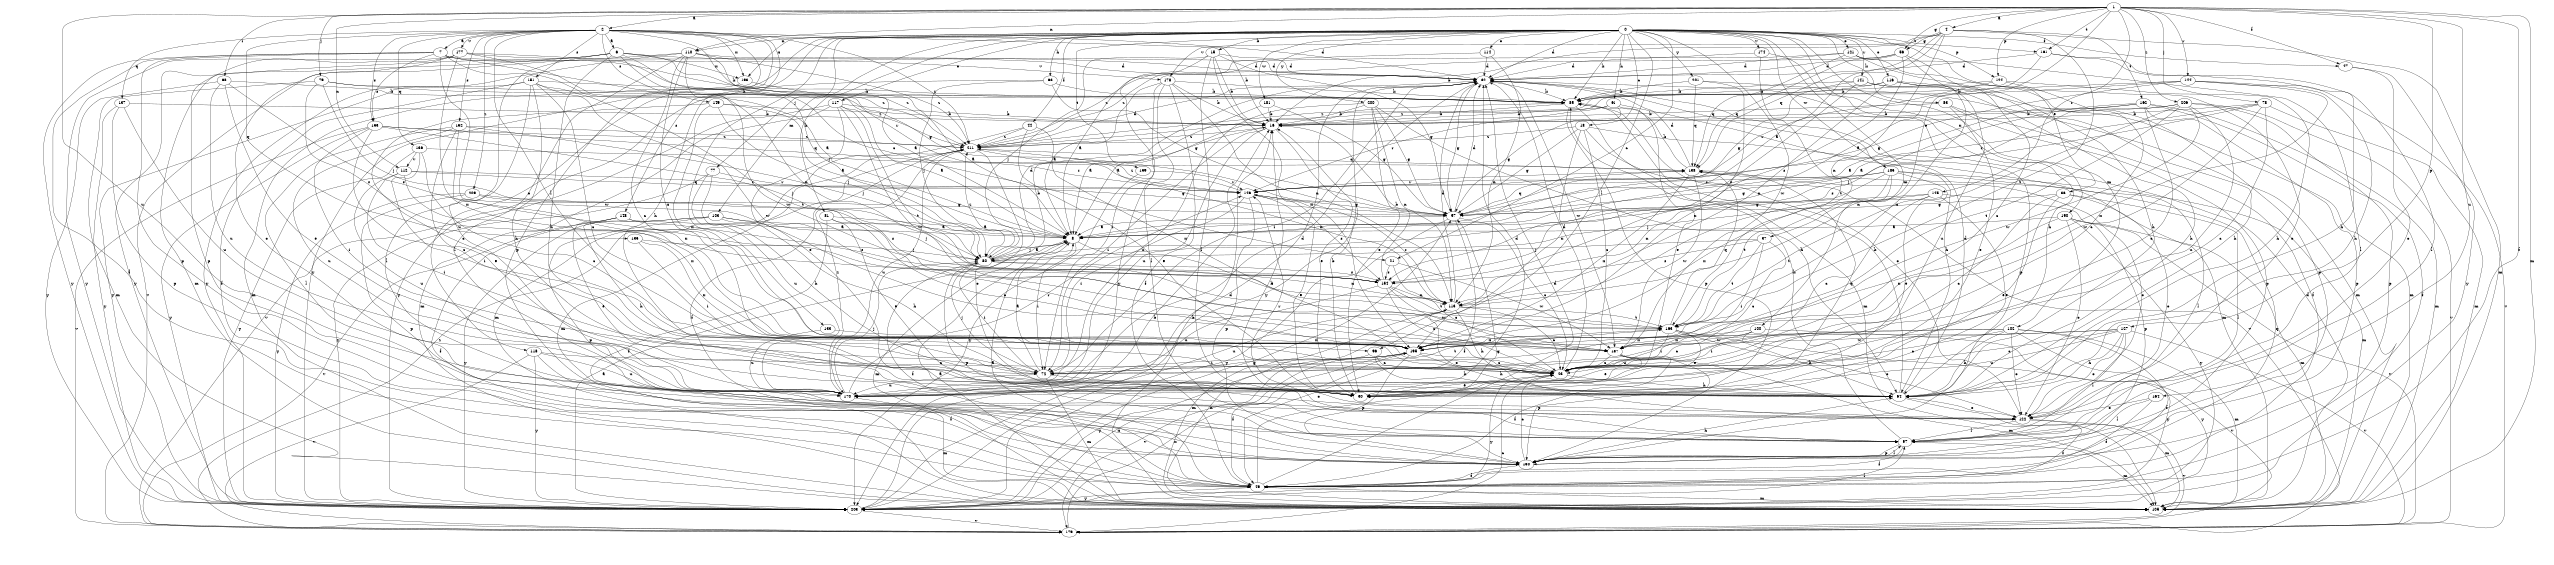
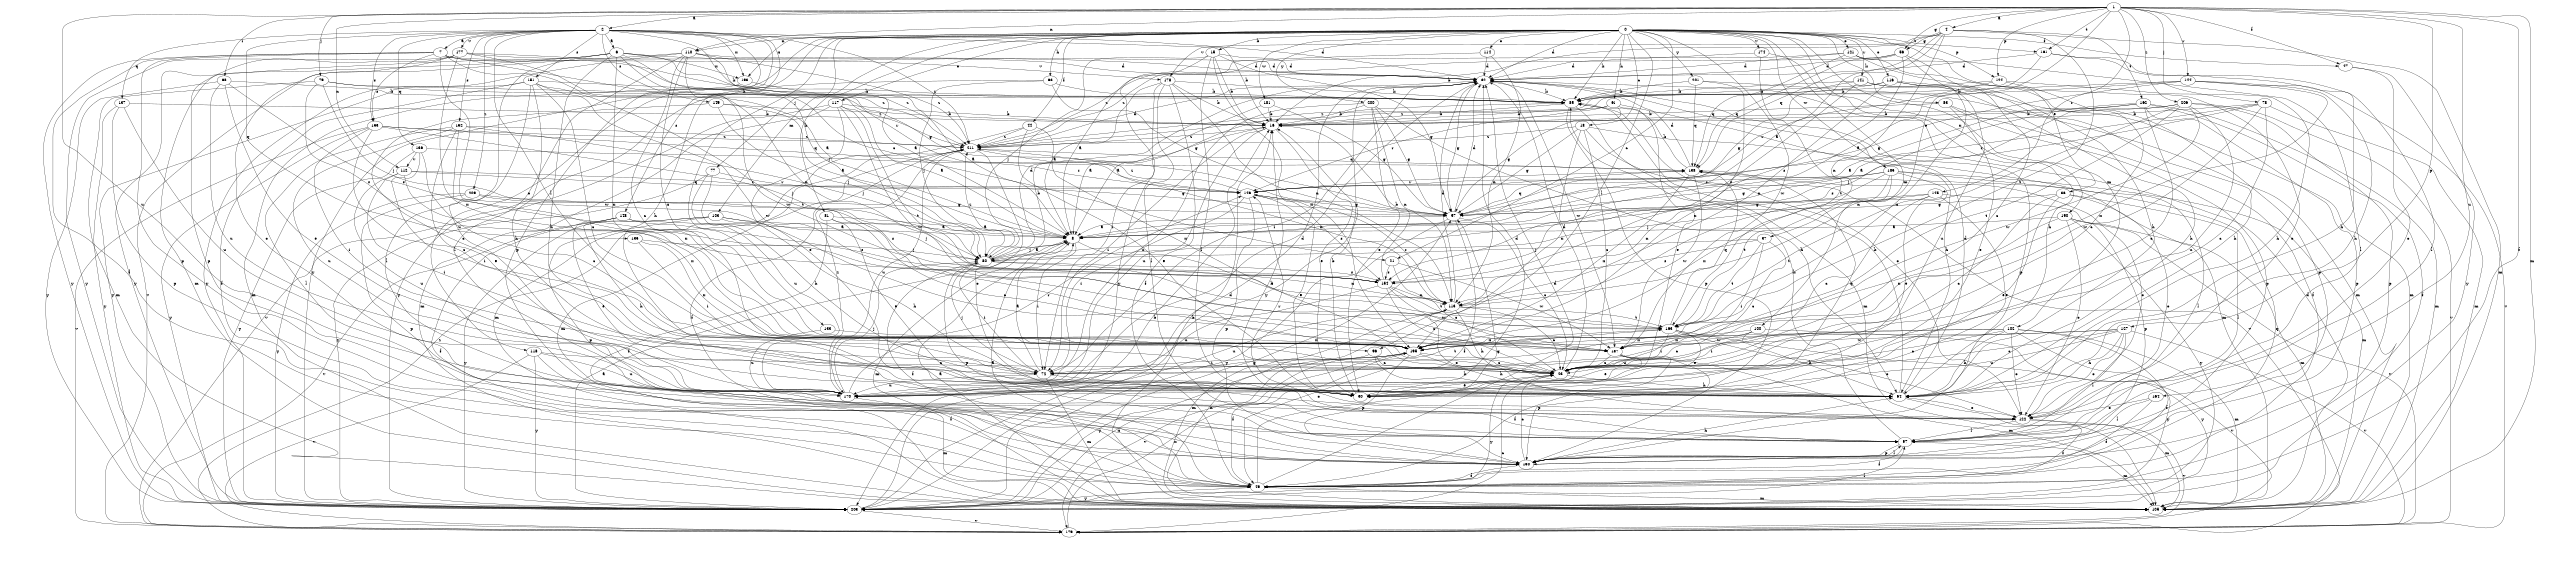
(1143, 171) -> none
(771, 290) -> (807, 334)
